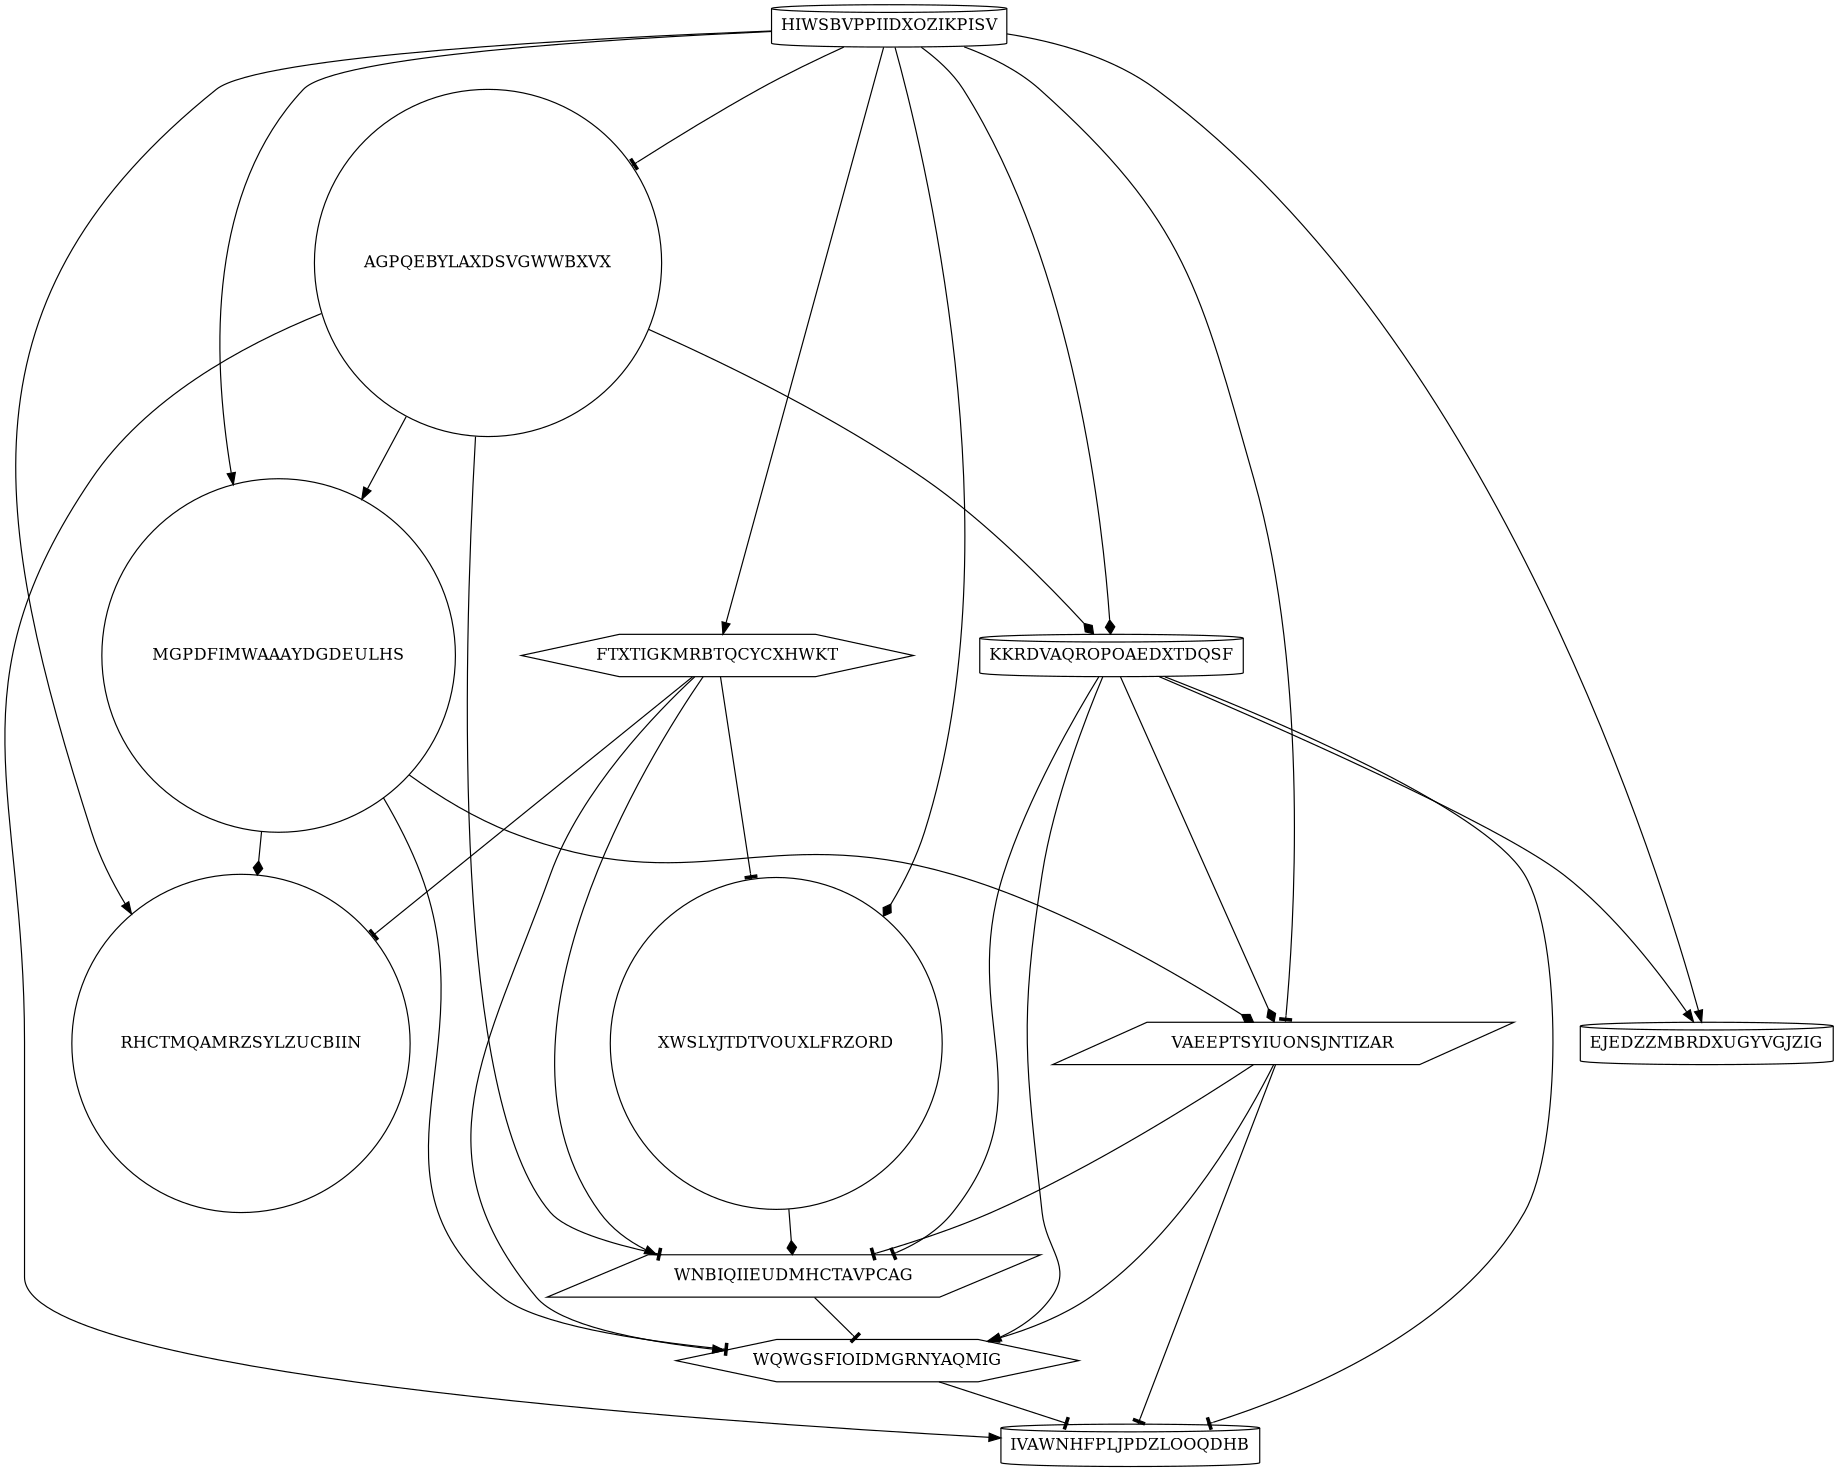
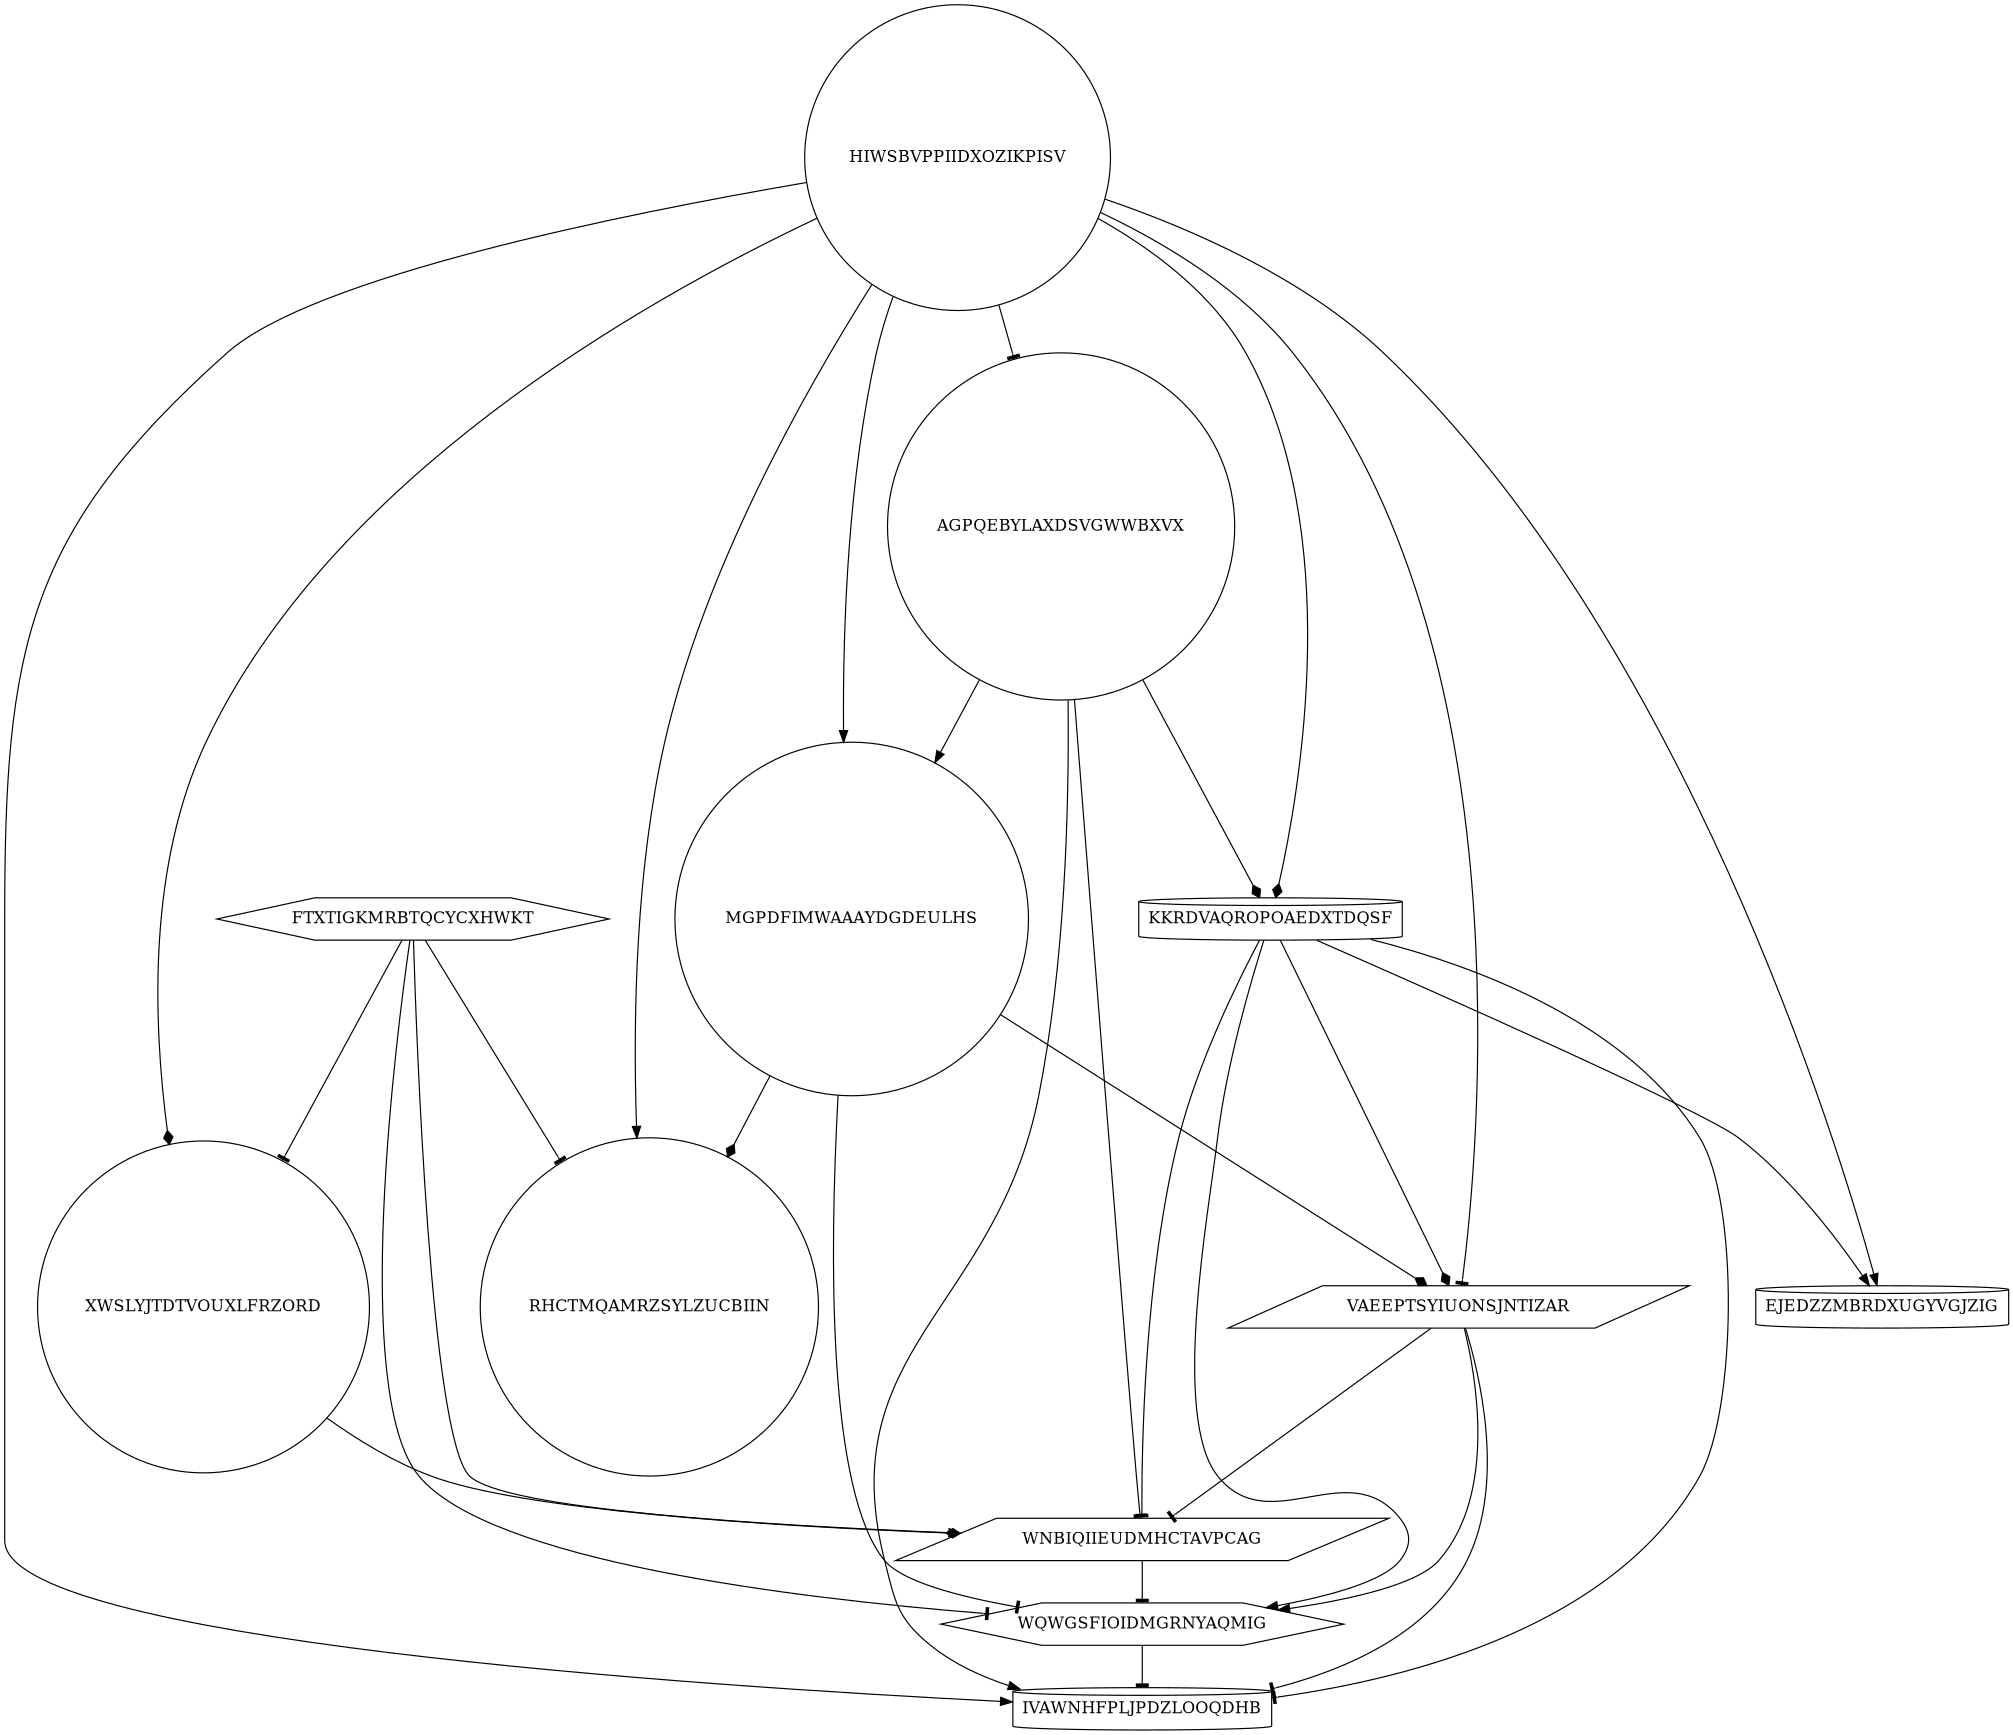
(889, 26) -> (958, 158)
(805, 335) -> (5, 1120)
(484, 1058) -> (437, 1490)
